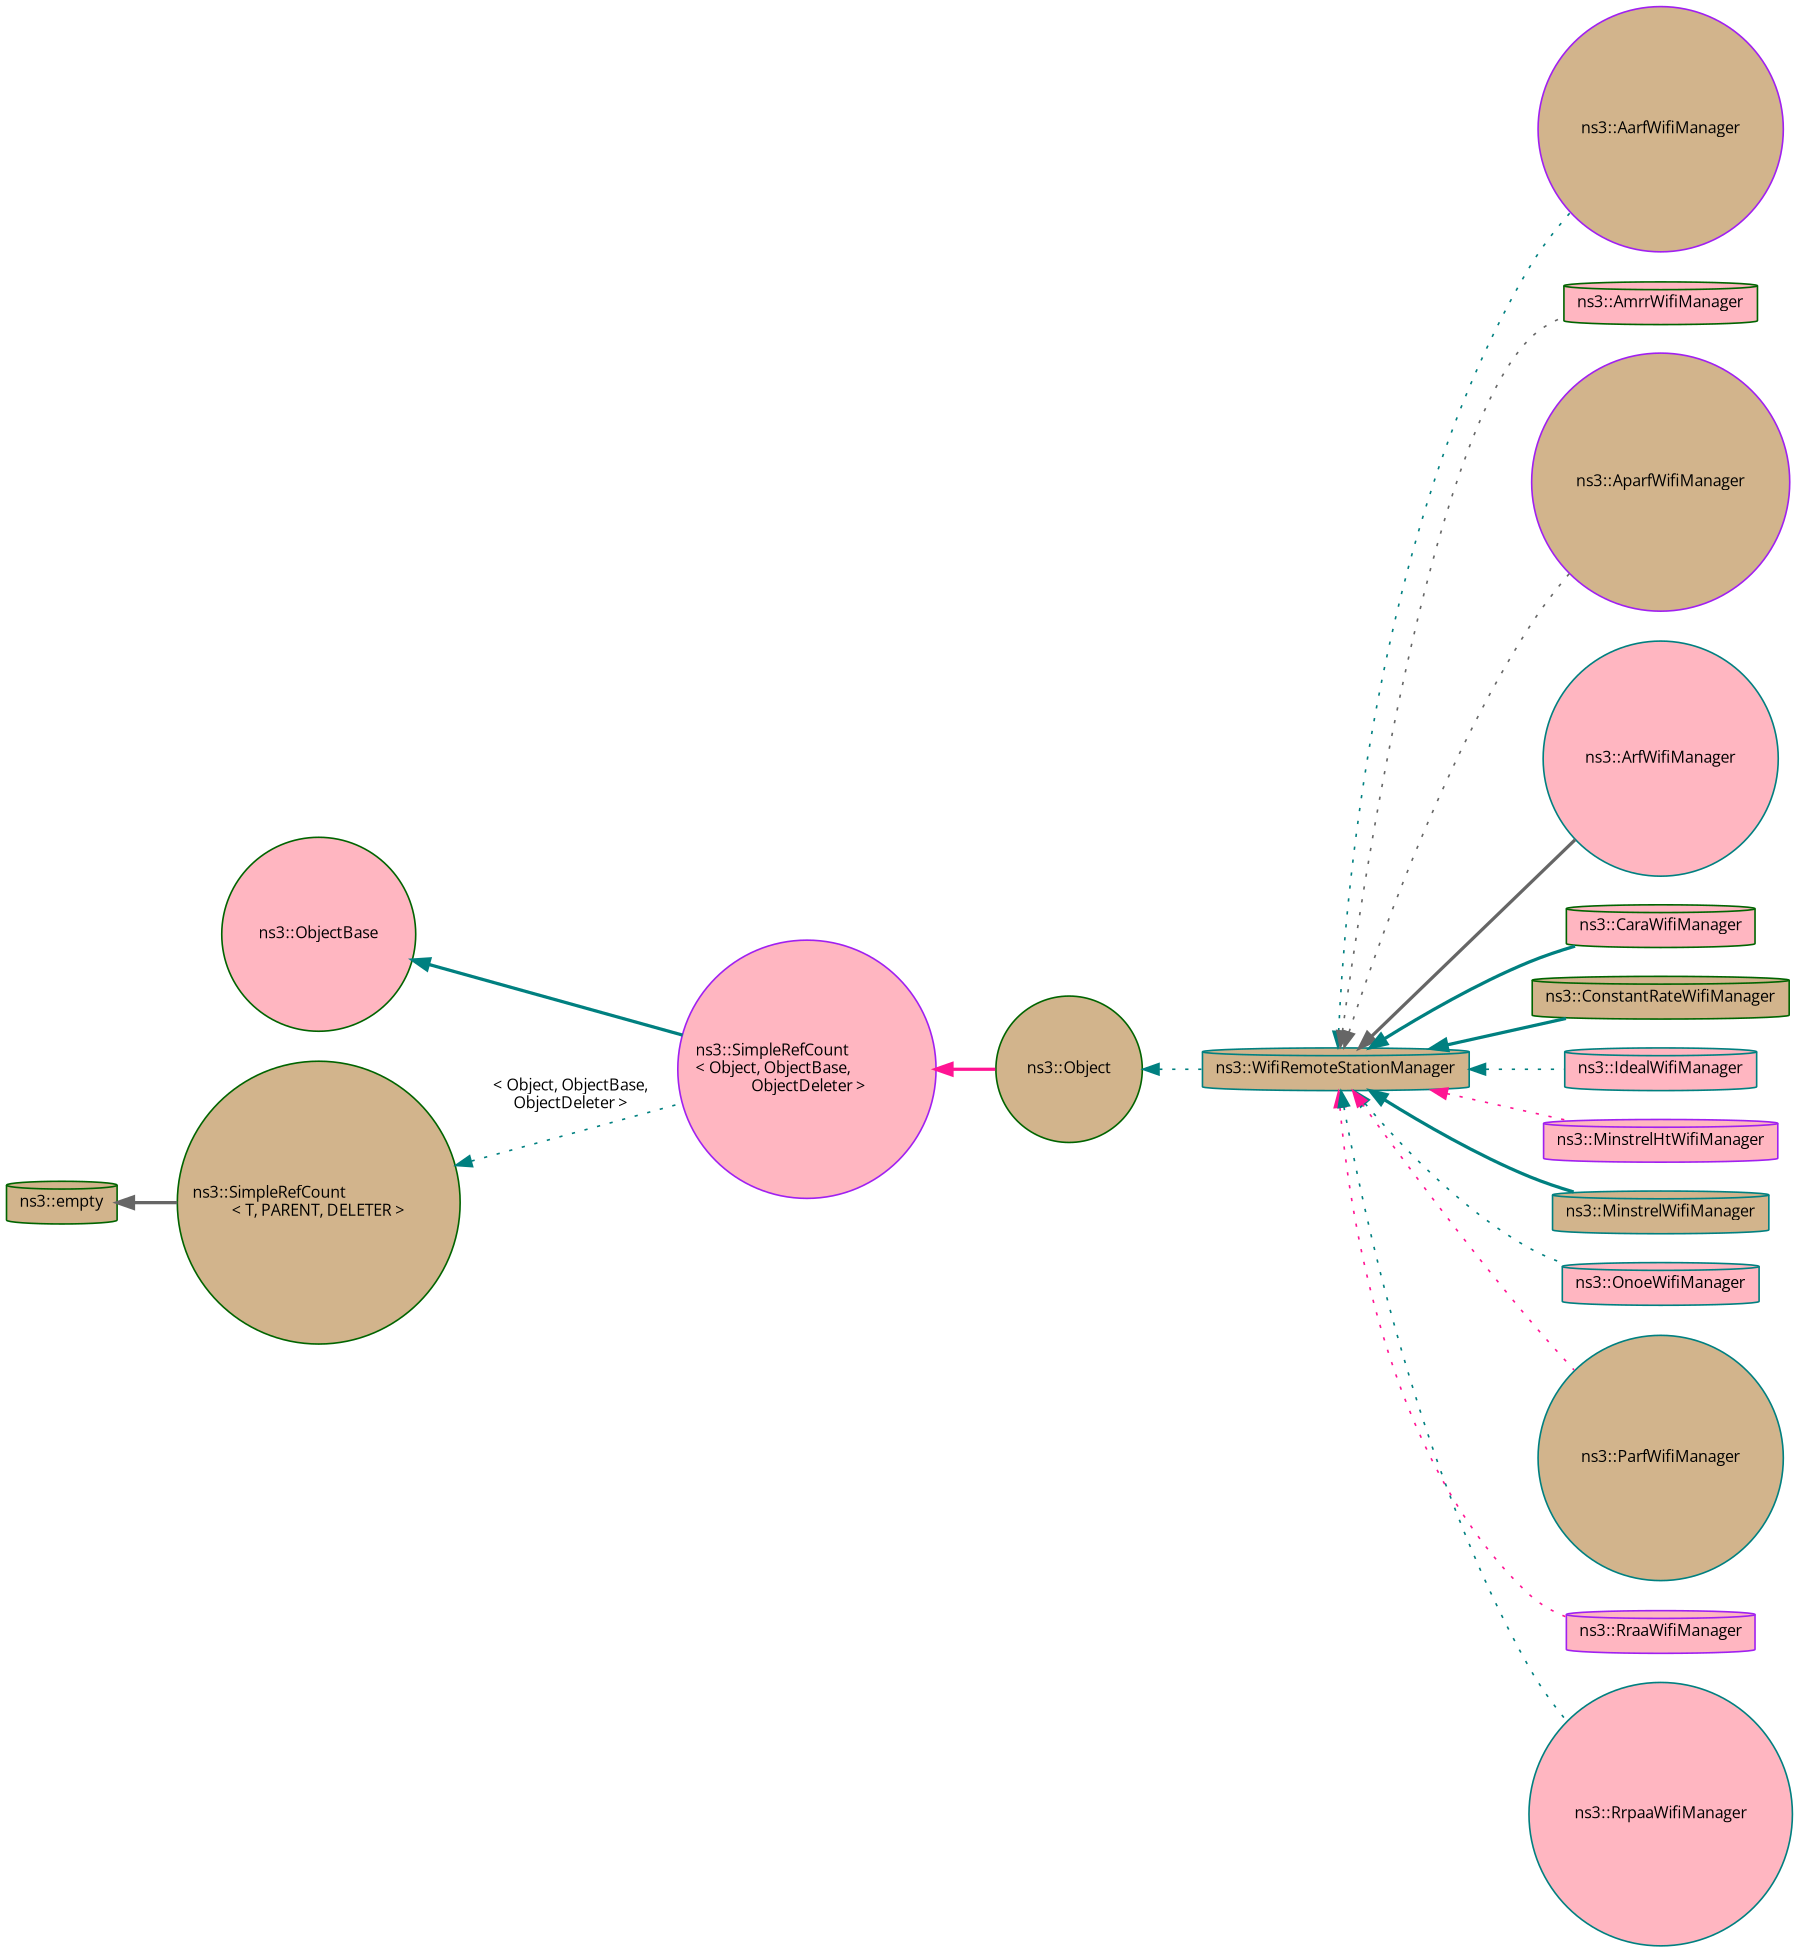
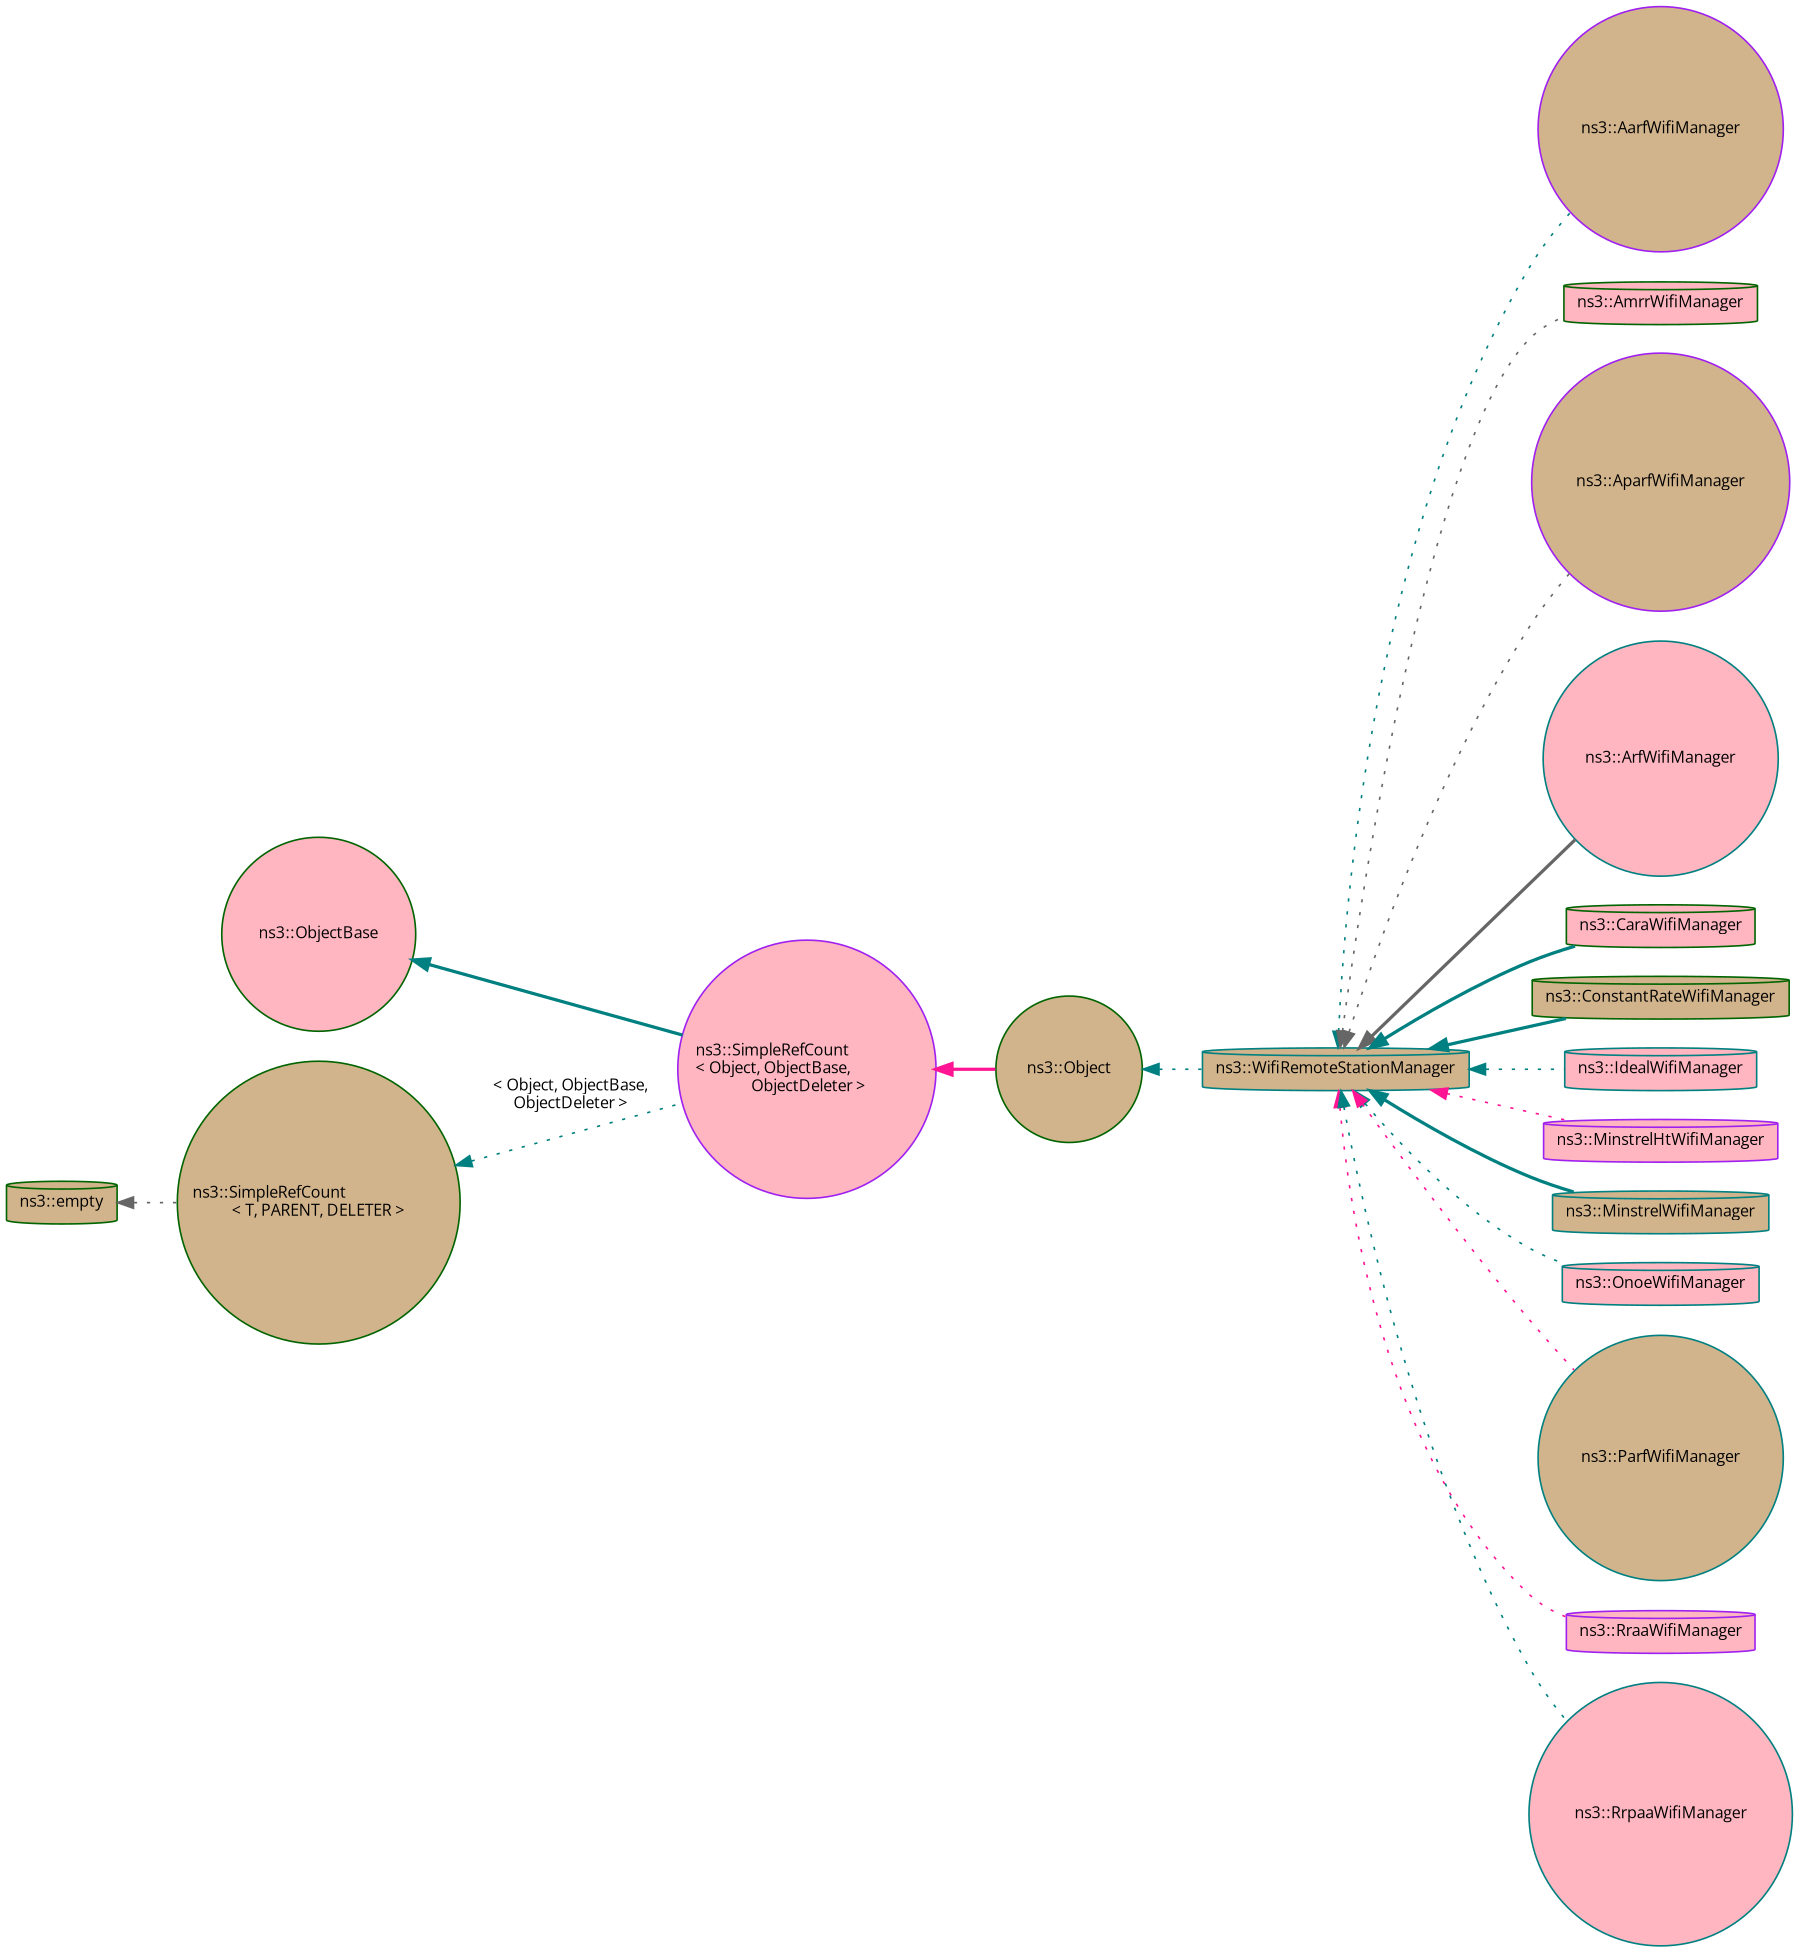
(156, 1203) -> (156, 1203)
